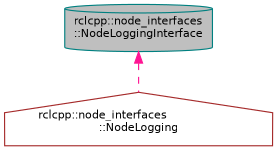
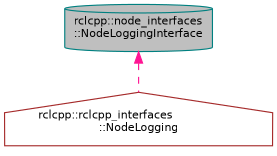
(139, 122) -> (139, 122)
